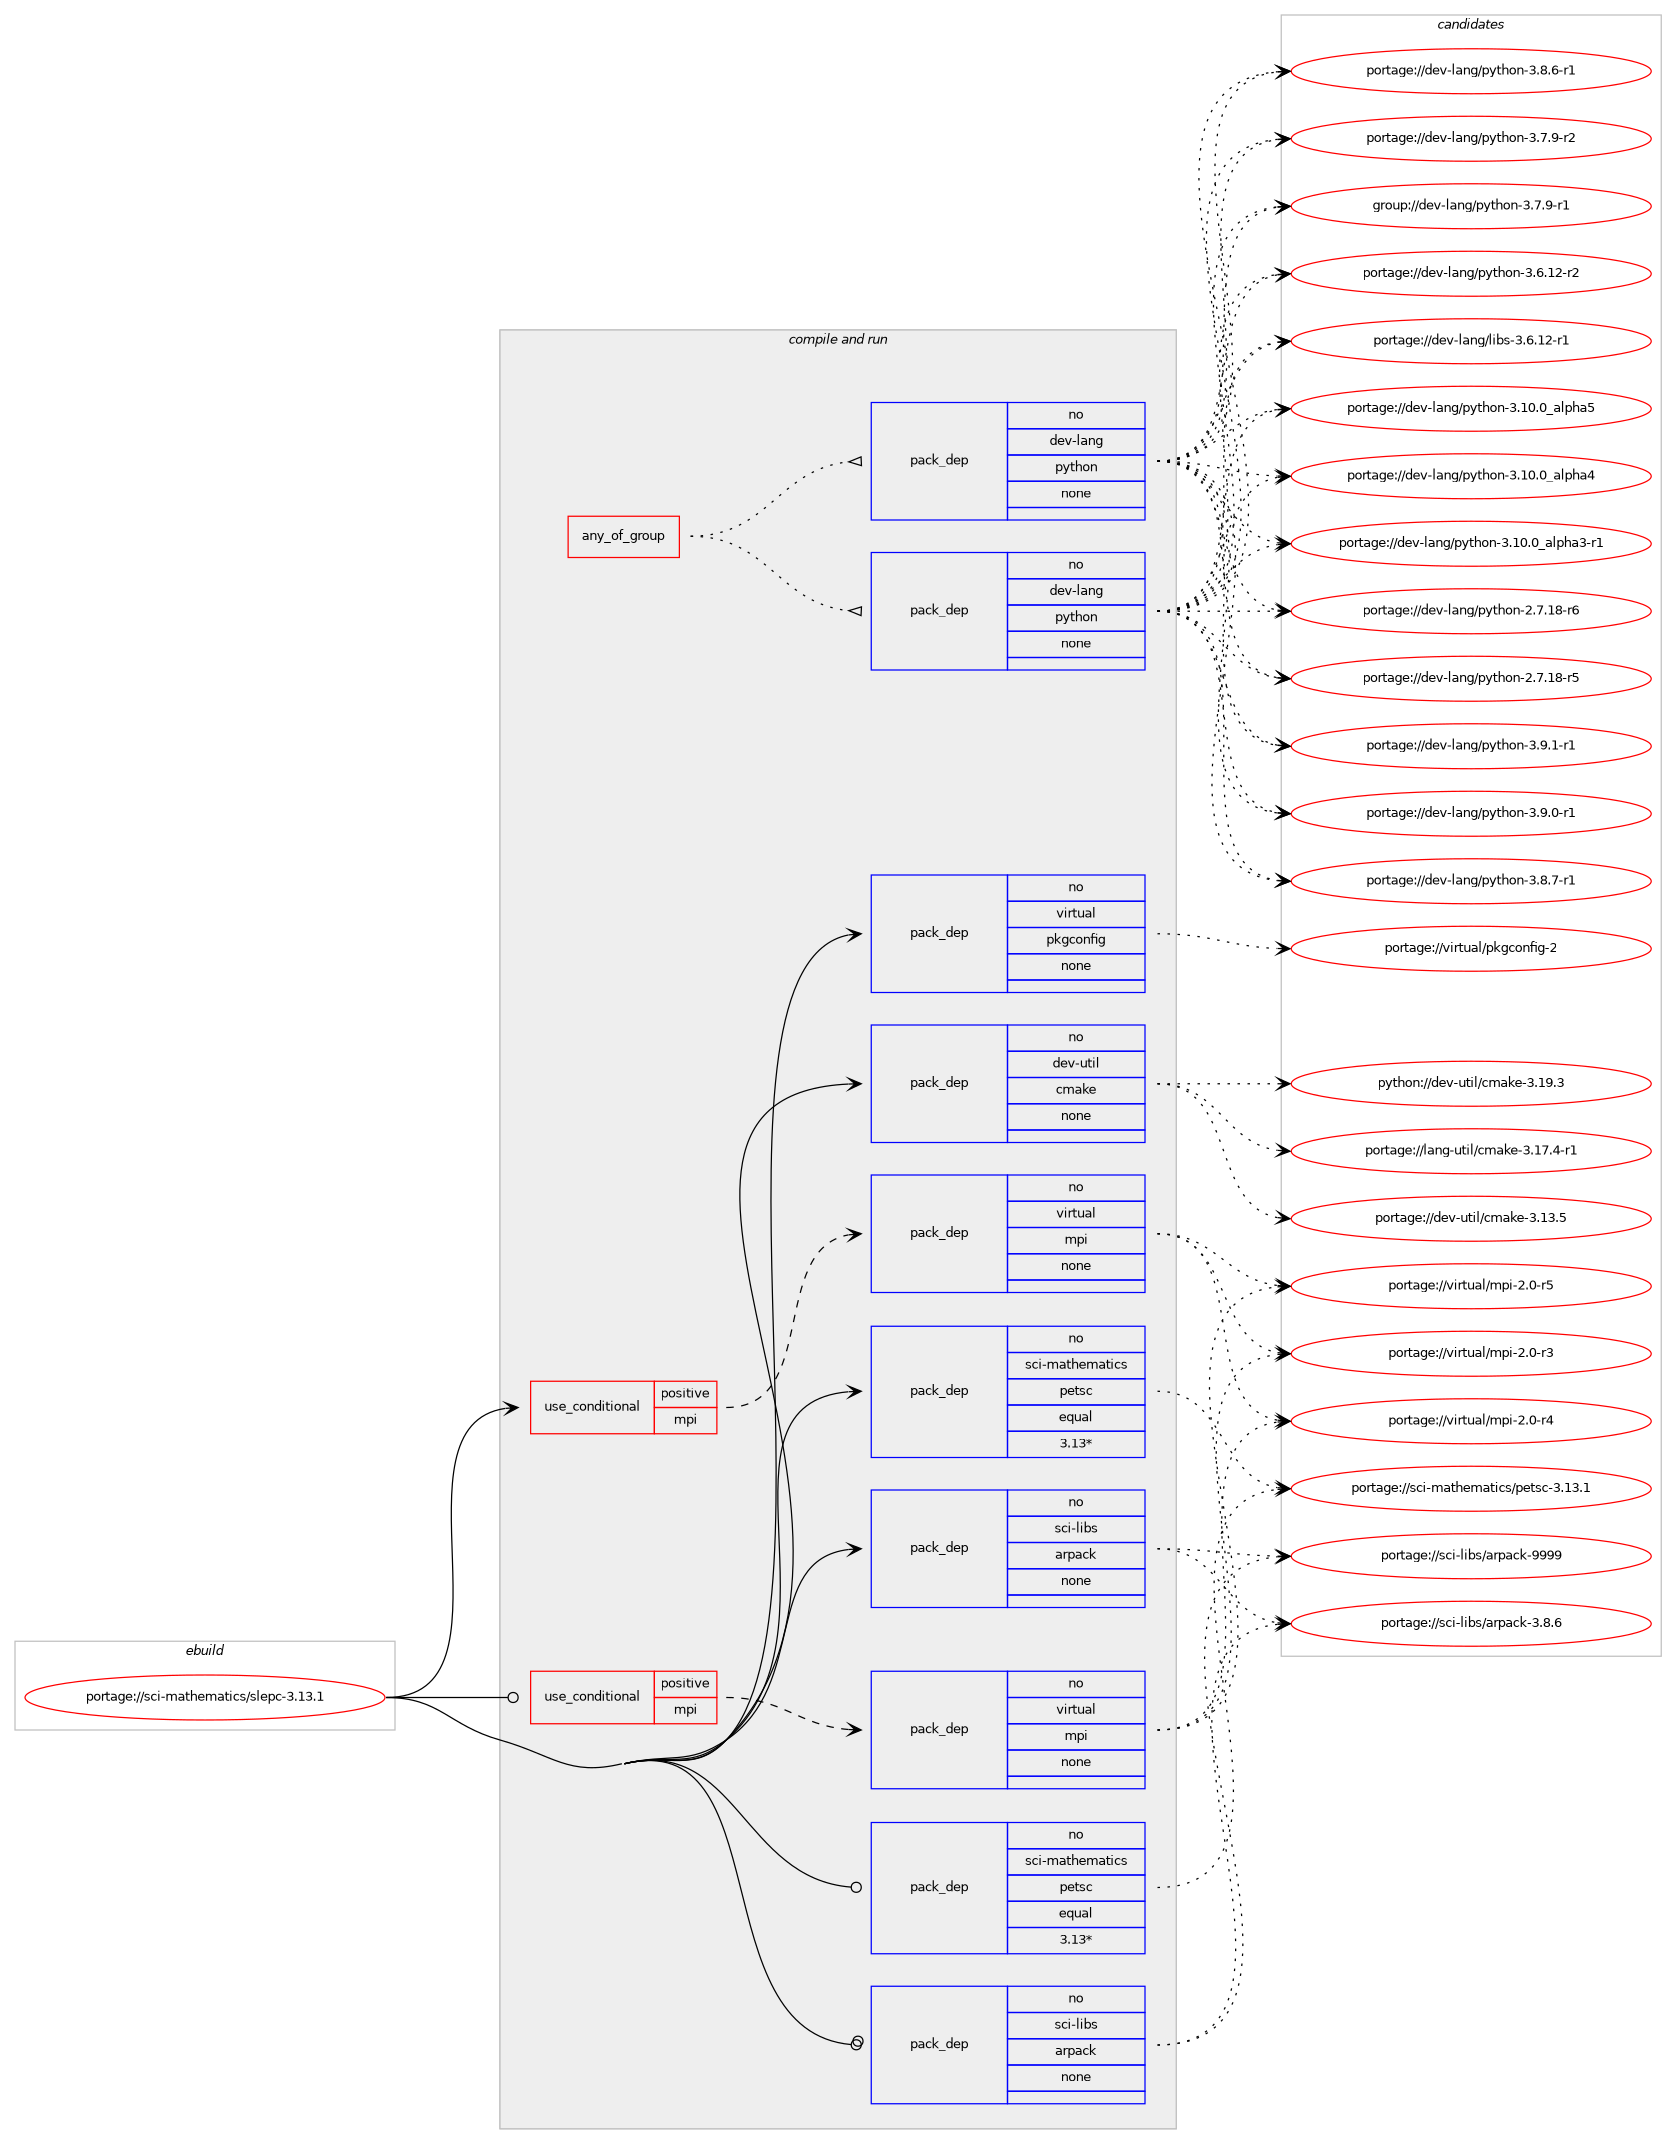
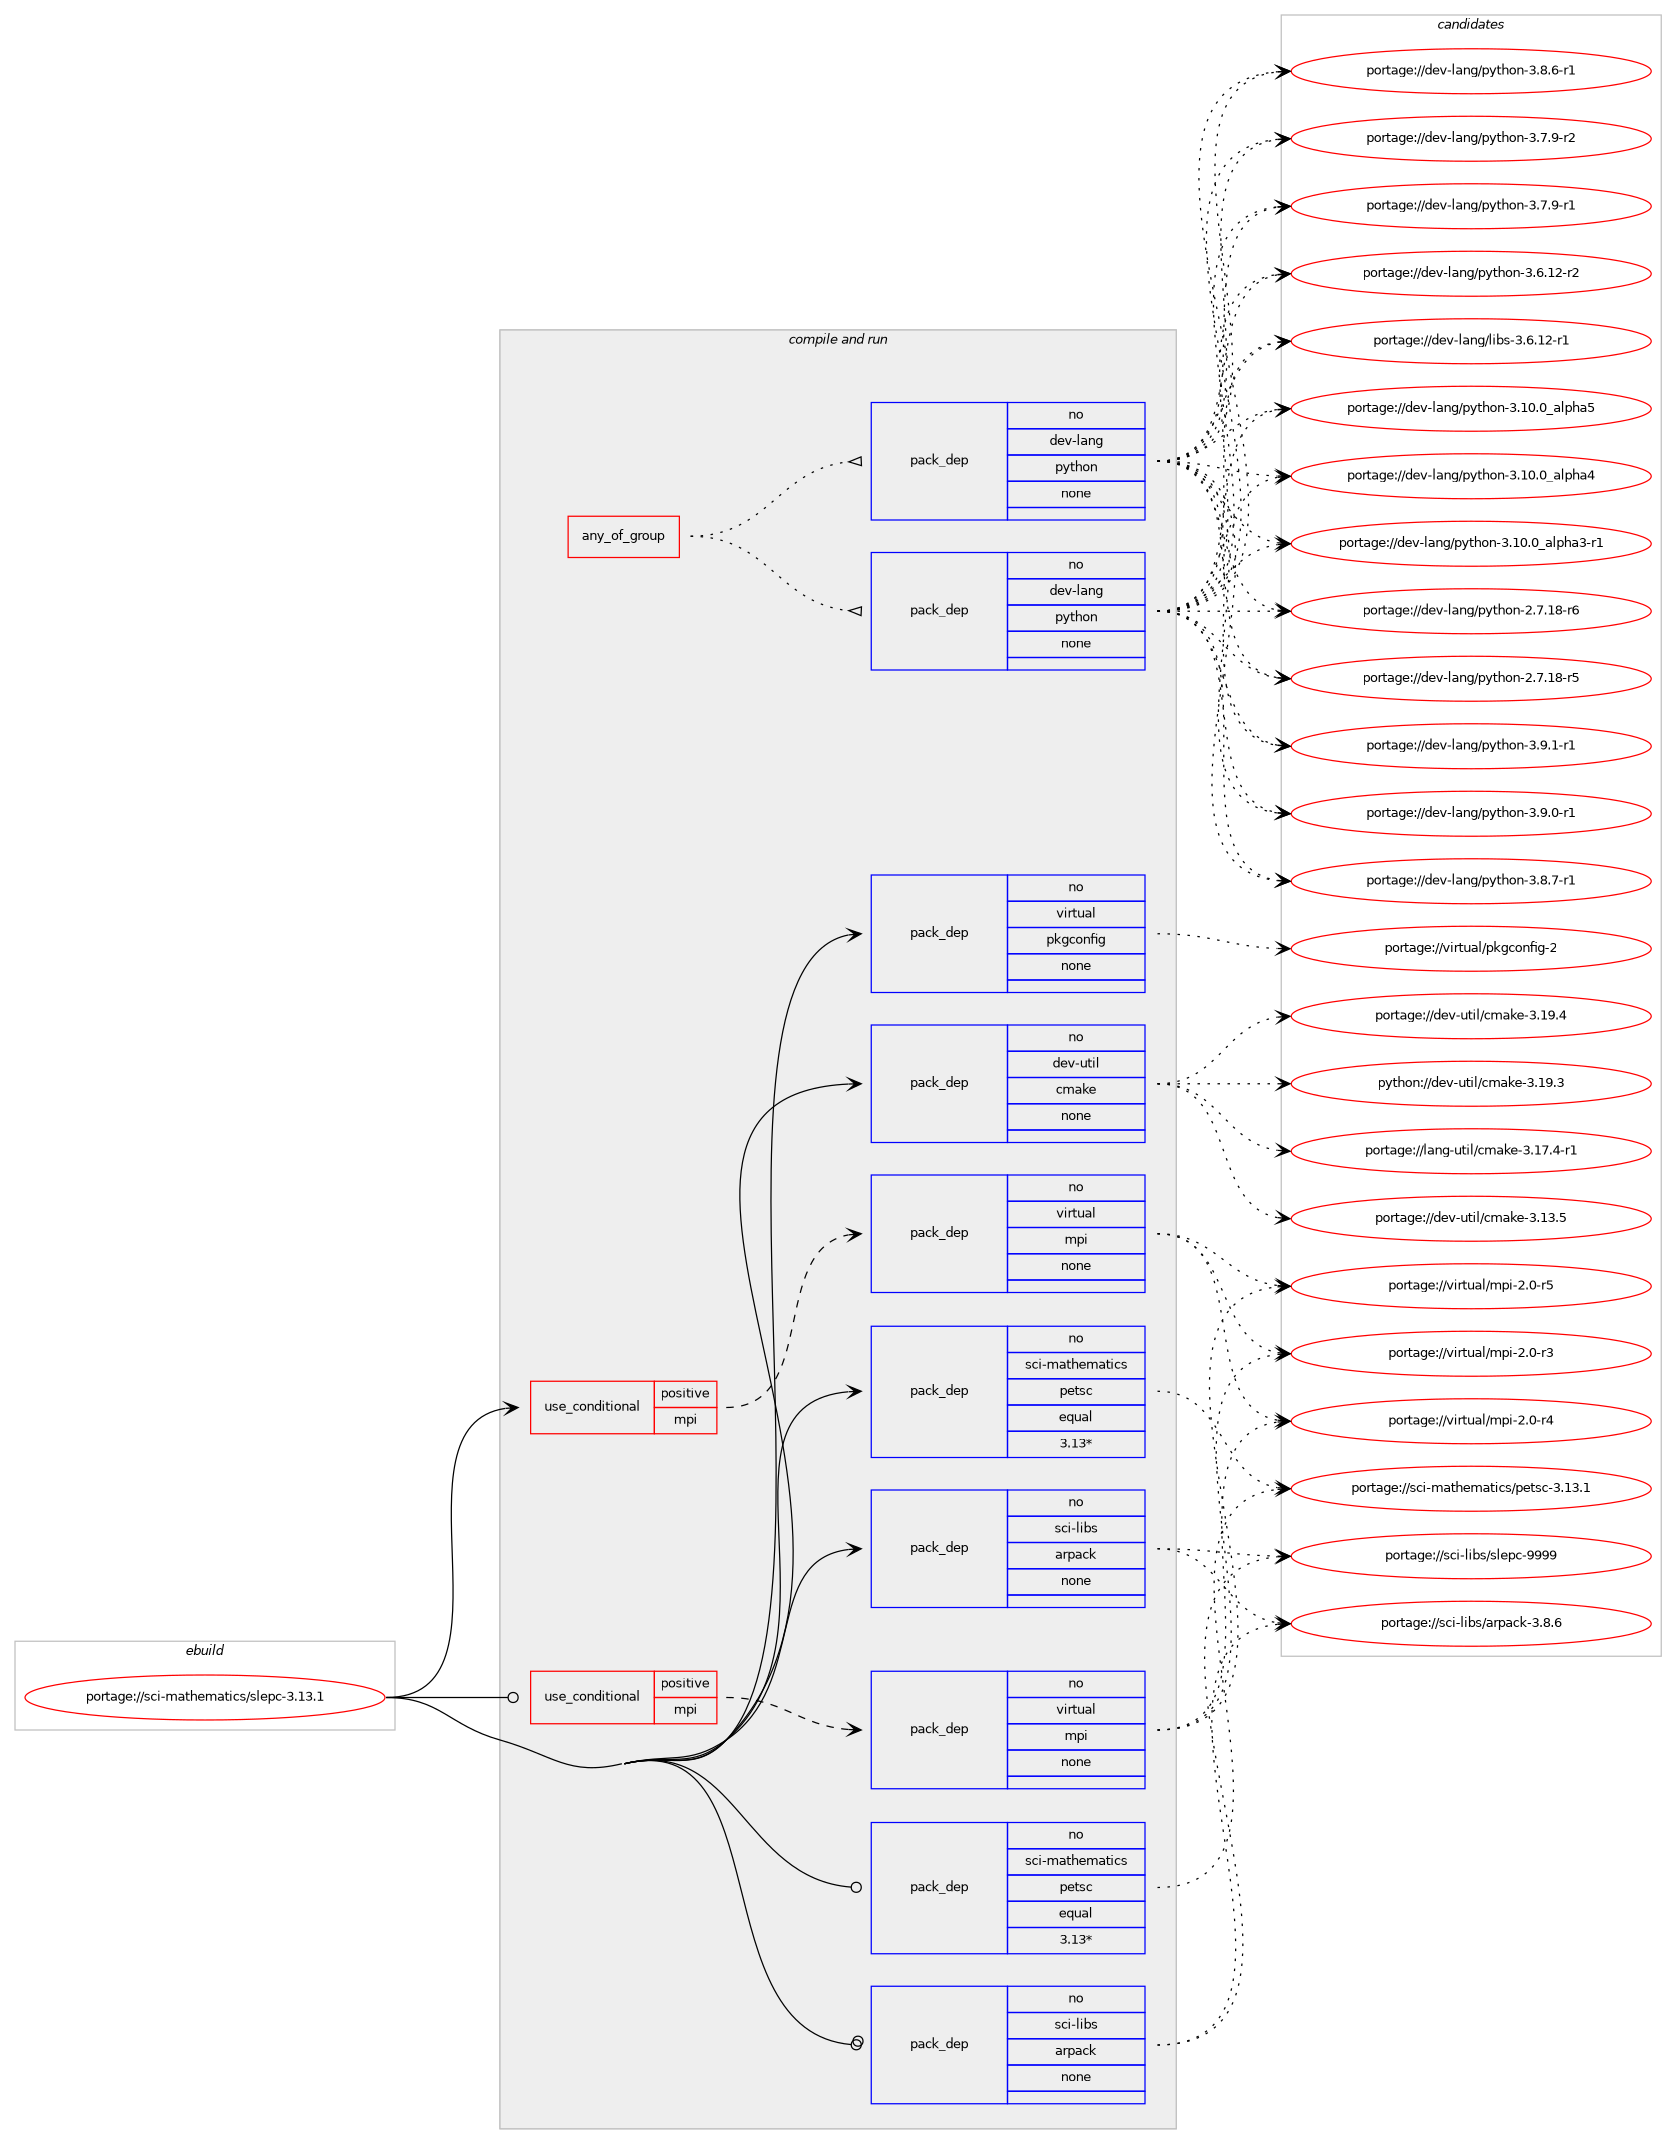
(1471, 206) -> (1471, 206)
none -> (1471, 1016)
(1471, 1556) -> (1471, 1556)
